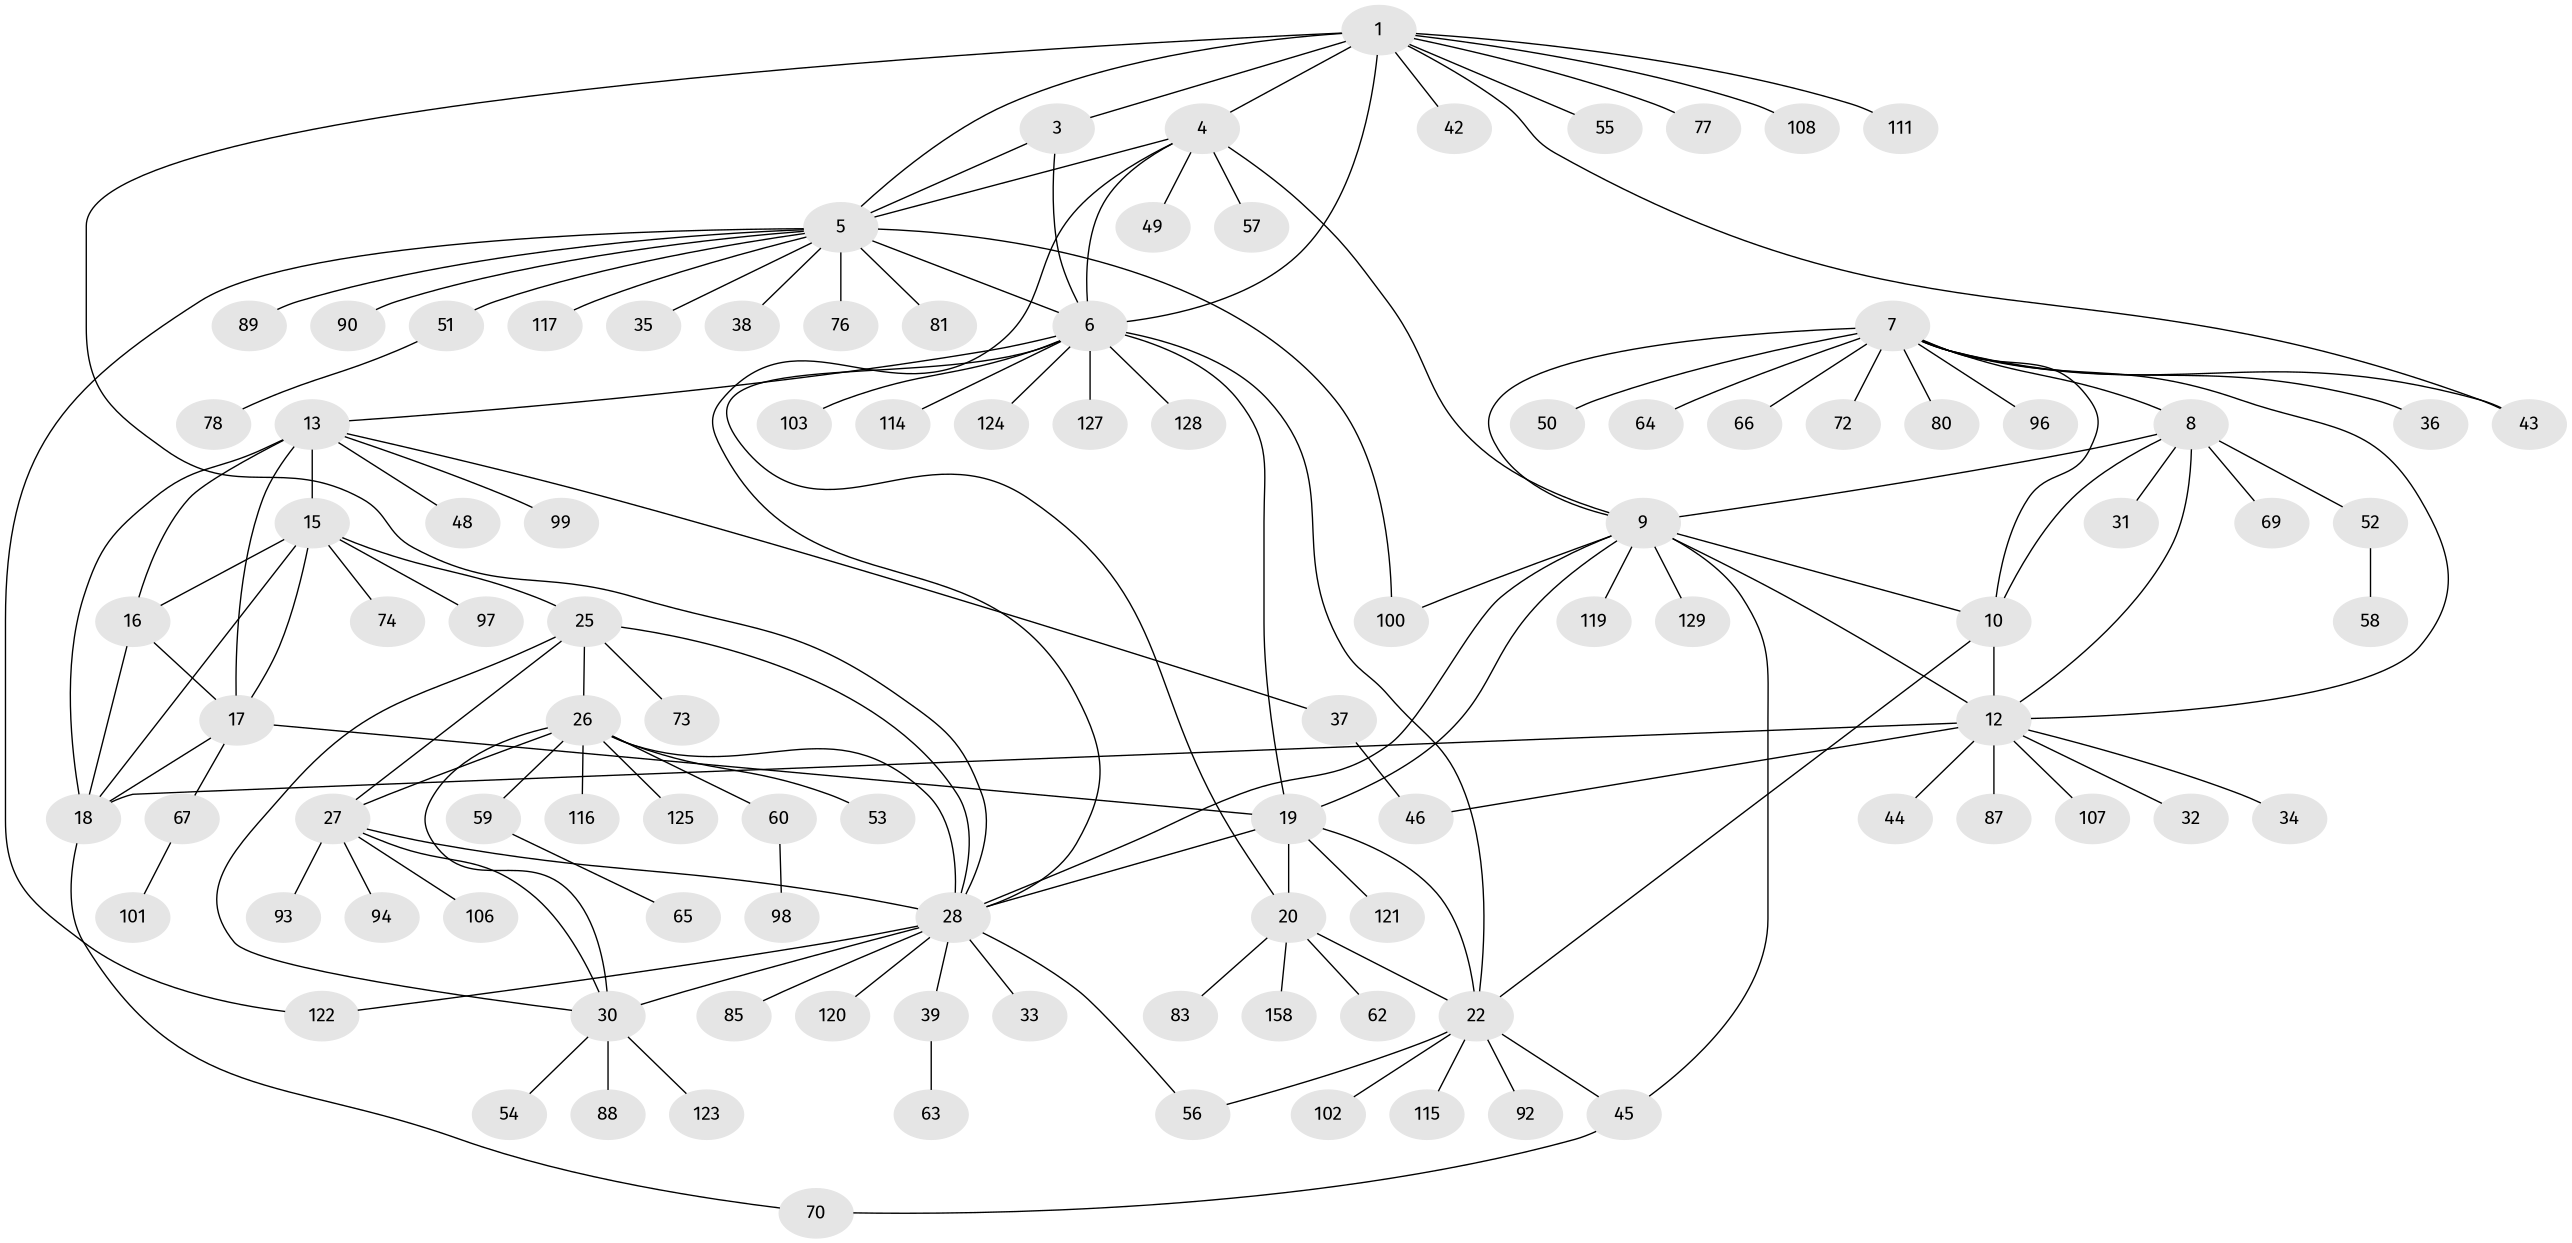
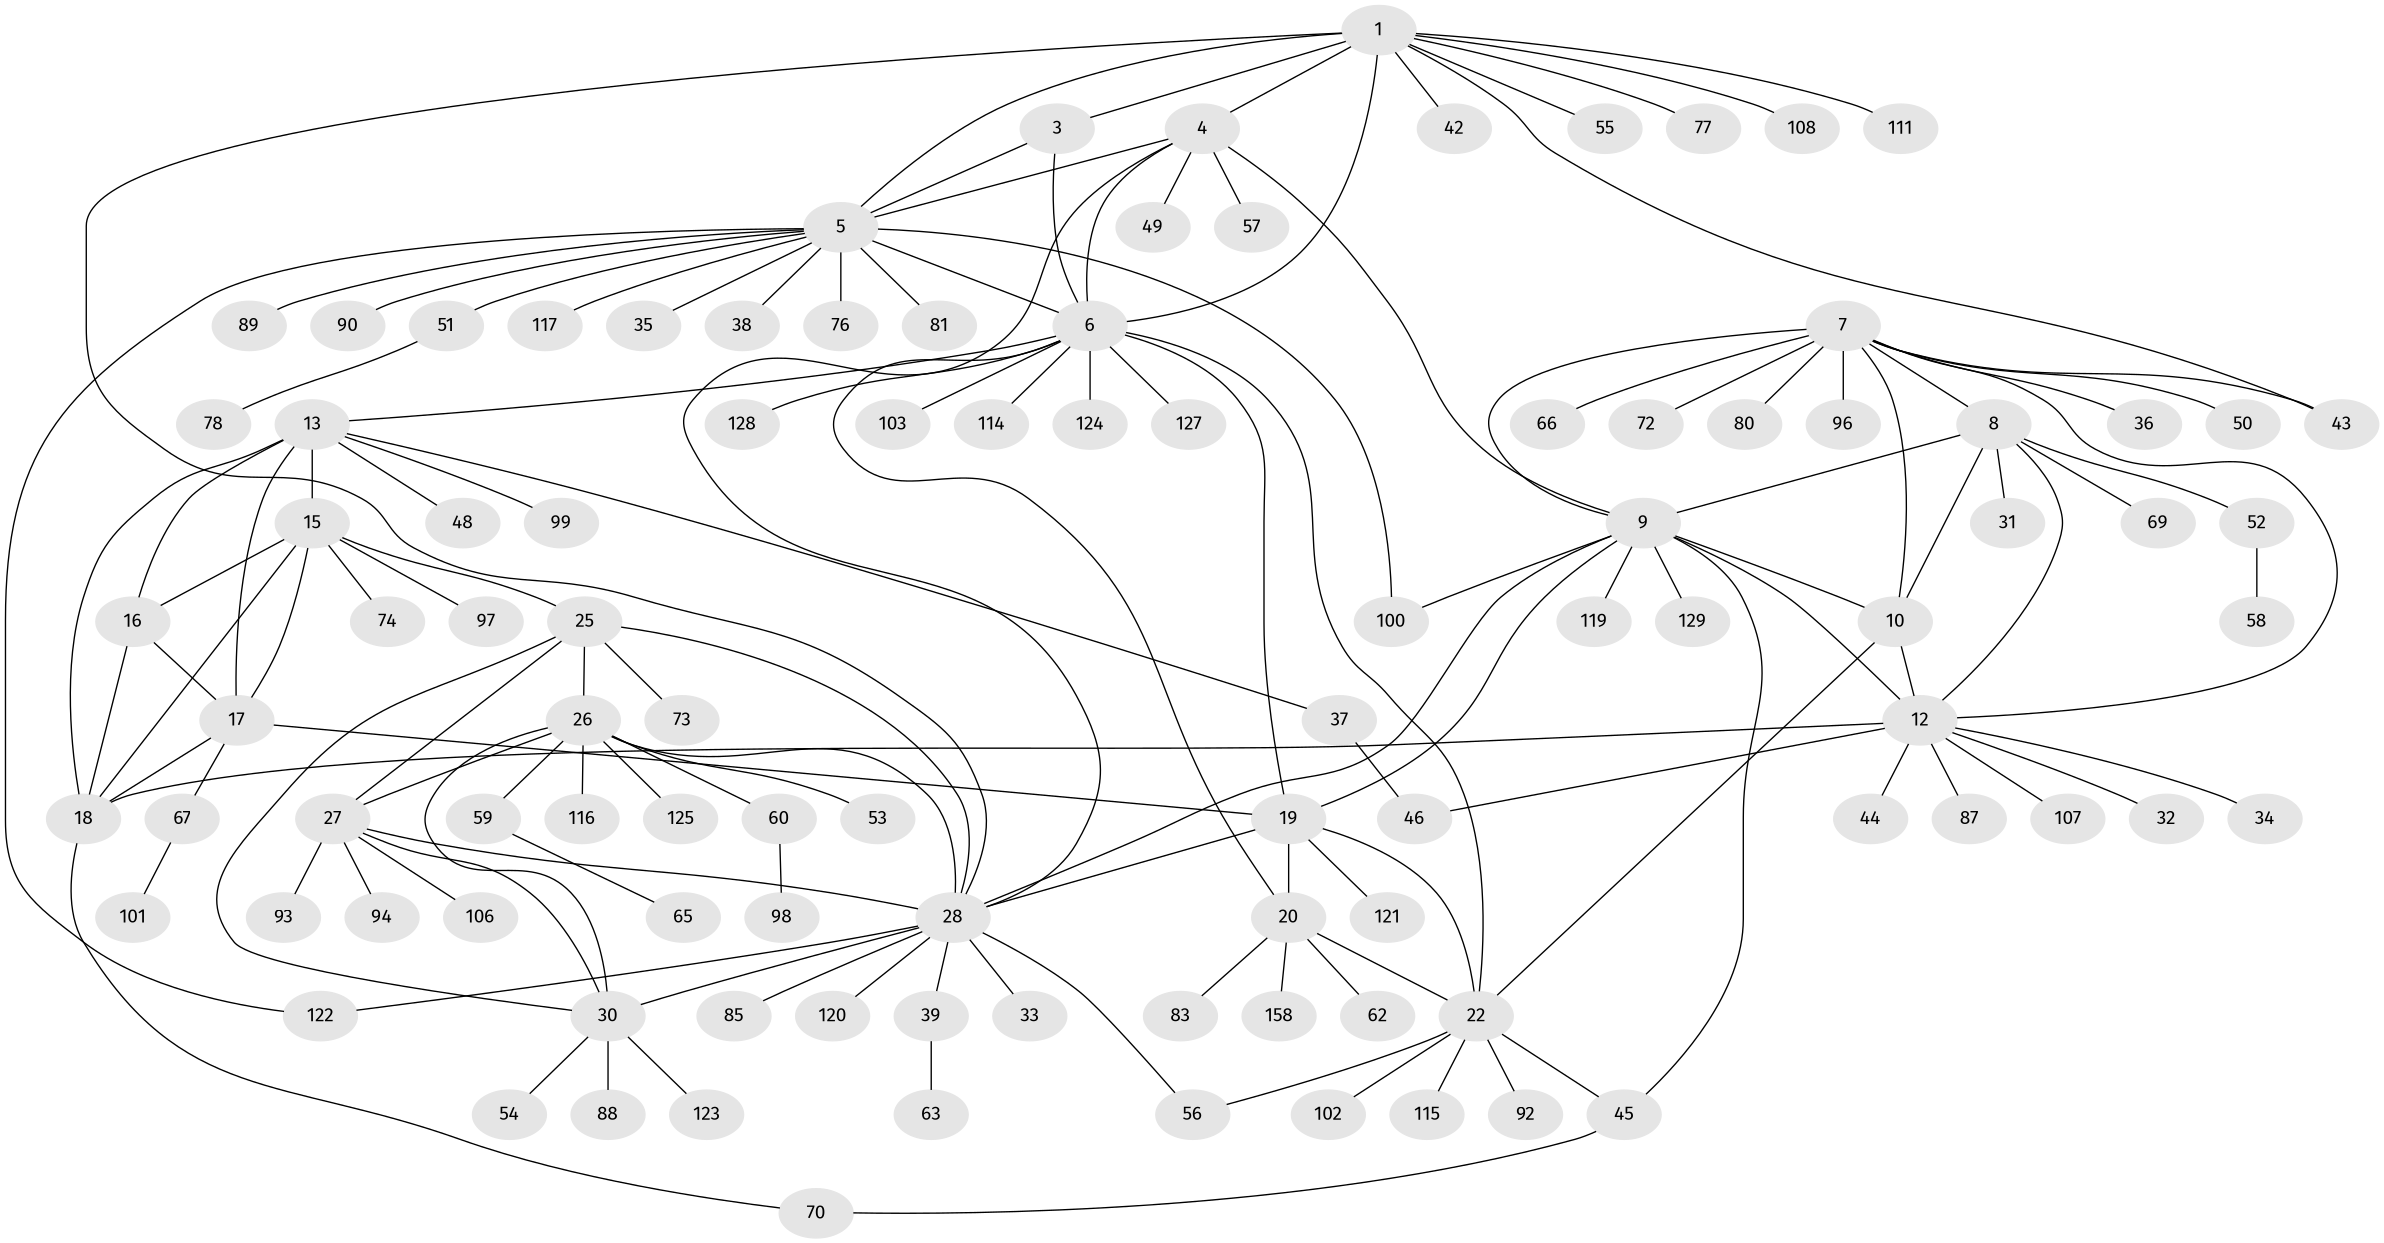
(1646, 425) -> none
